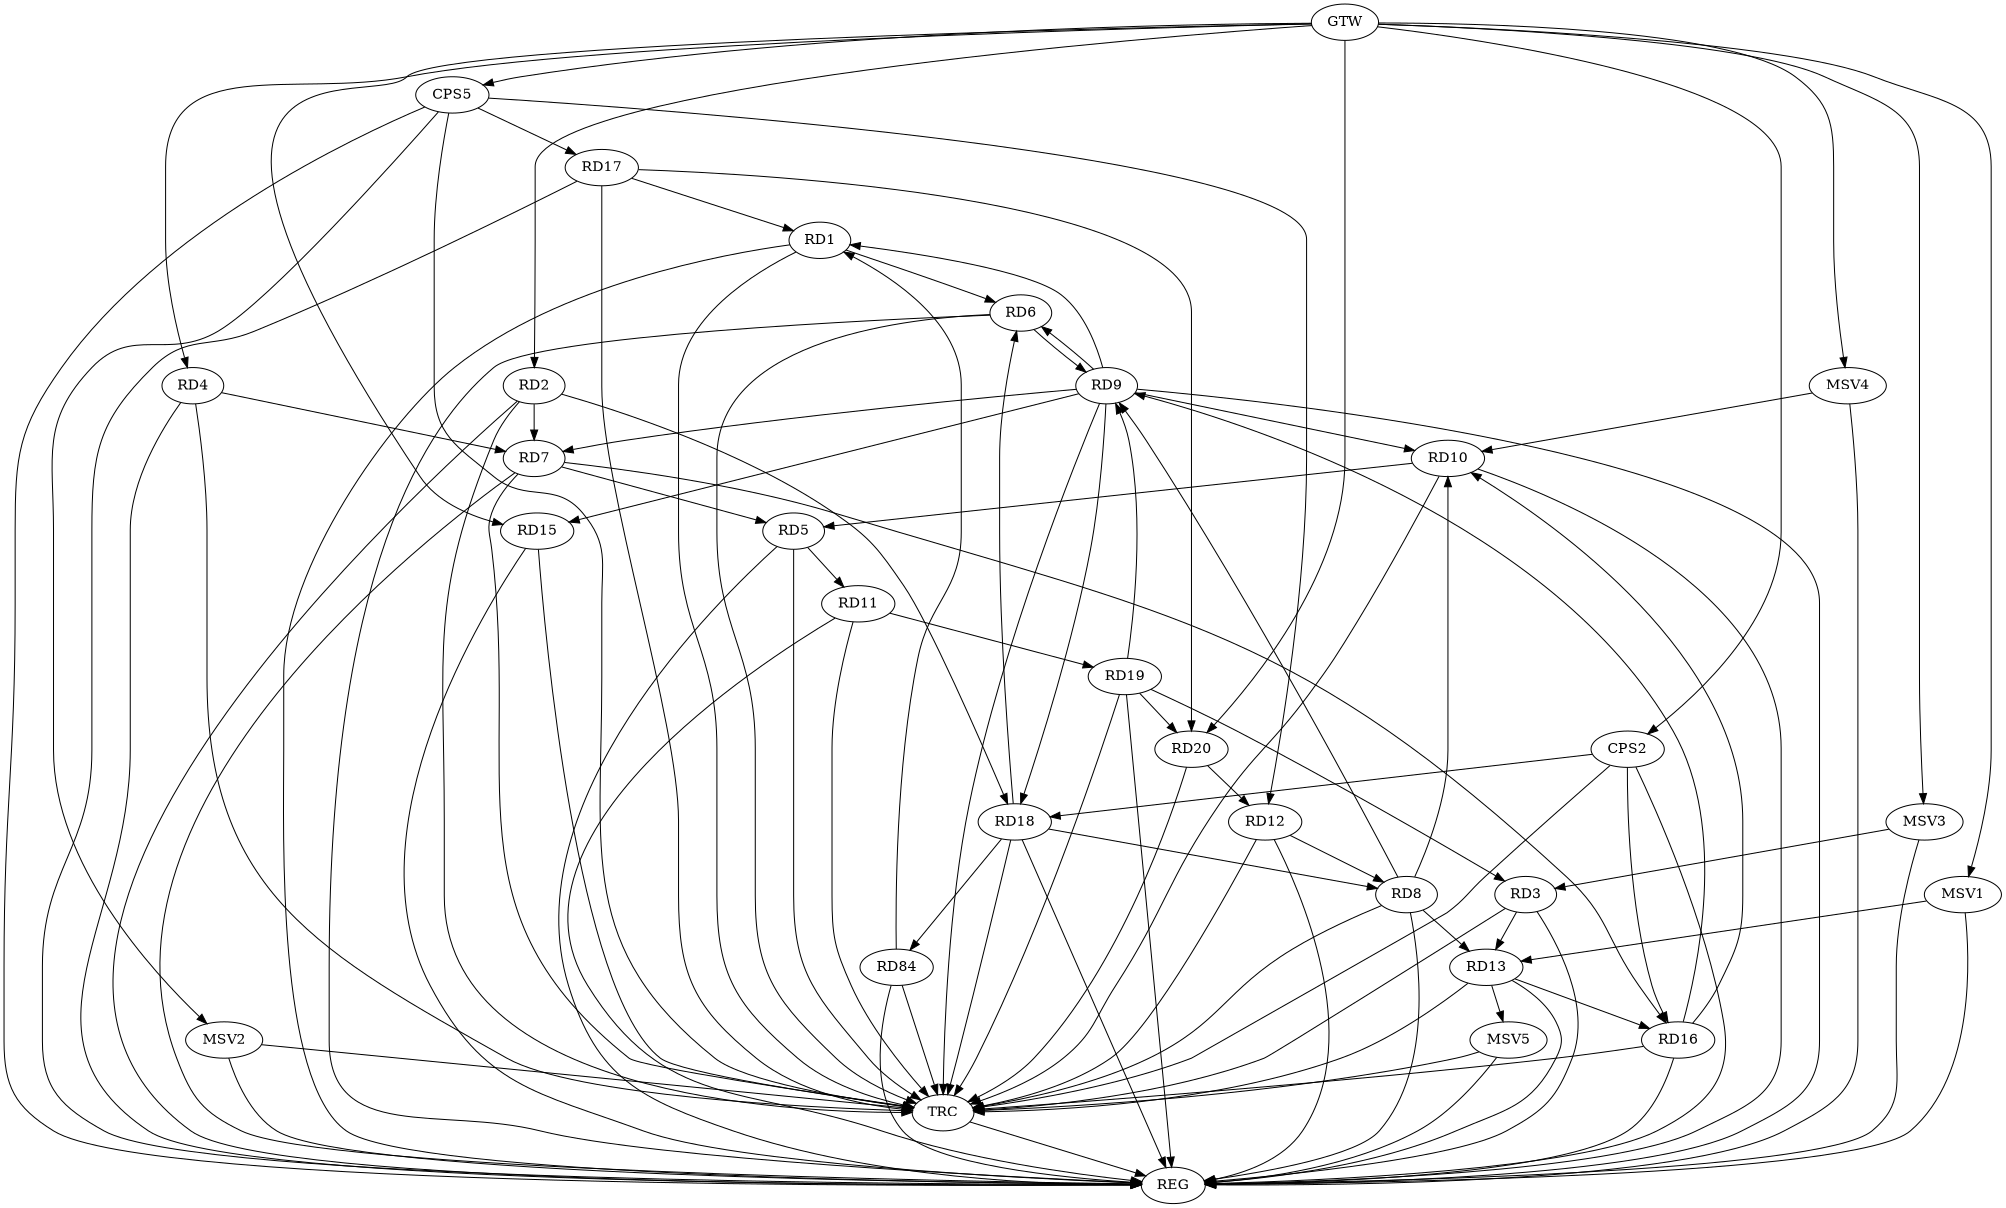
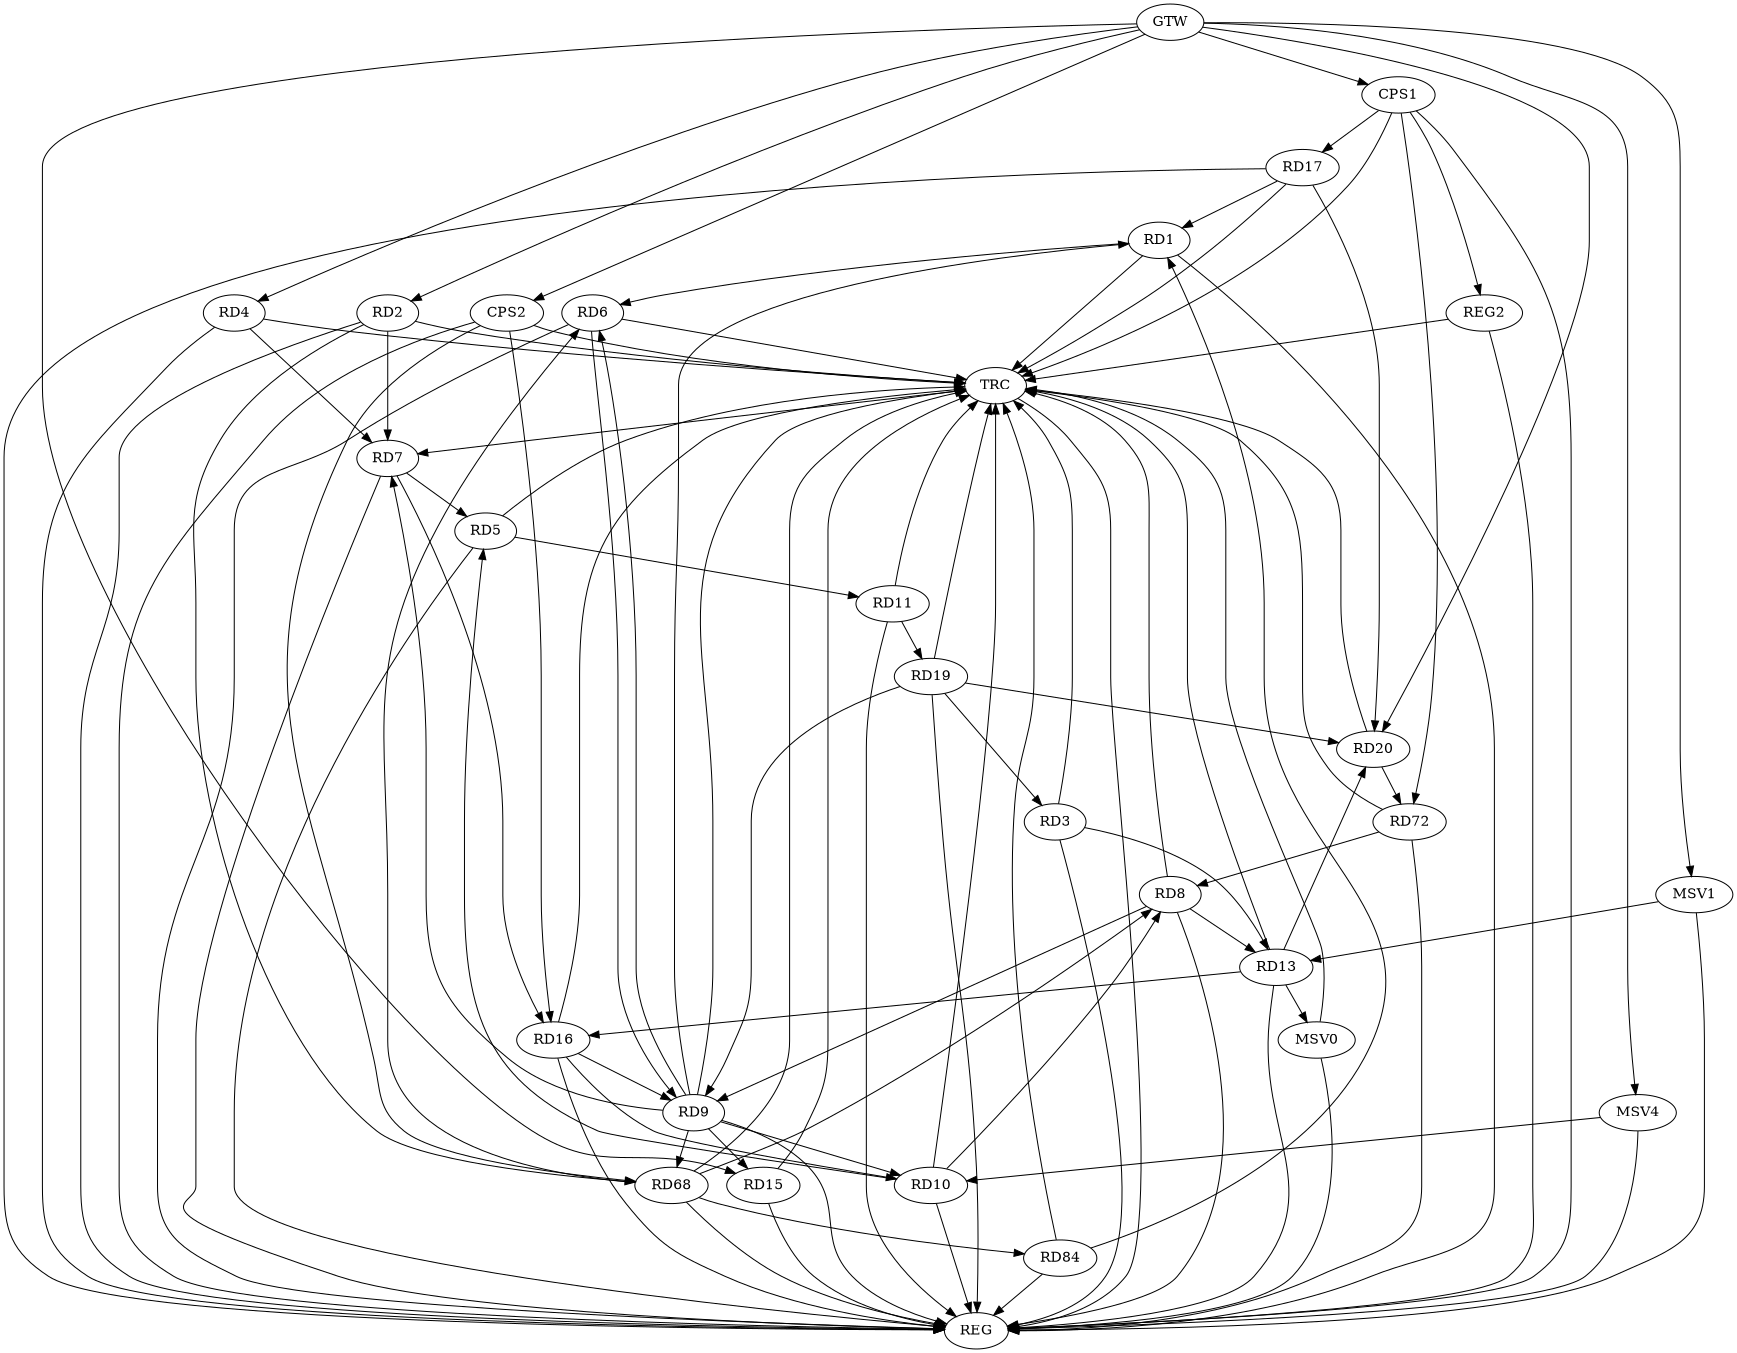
(452, 95) -> (1398, 95)
(1448, 684) -> (1057, 1050)
(1015, 822) -> (671, 1185)
(1265, 822) -> (1410, 822)
(1925, 822) -> none
none -> (1323, 863)
(522, 919) -> (737, 416)
(224, 1040) -> (1484, 313)
(1509, 1040) -> (1317, 1040)
